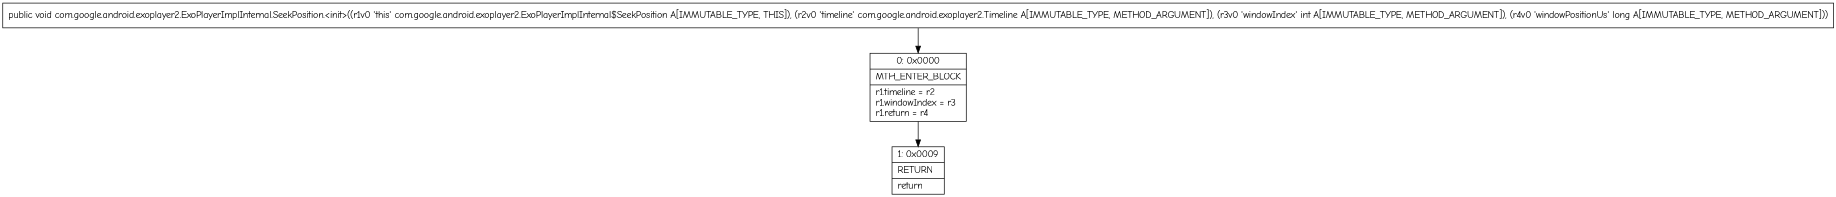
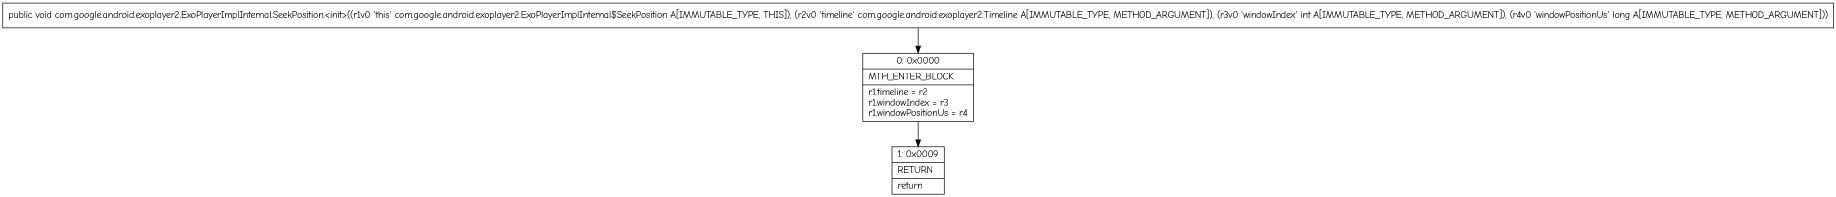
(902, 113) -> (918, 113)
